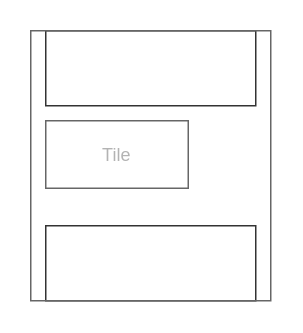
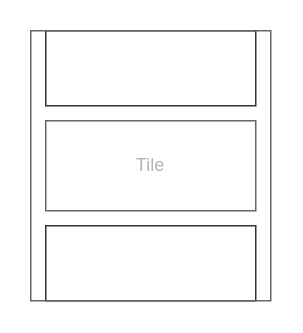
(117, 155) -> (151, 166)
